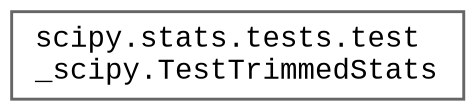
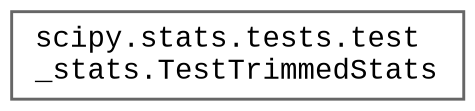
(238, 55) -> (238, 55)
